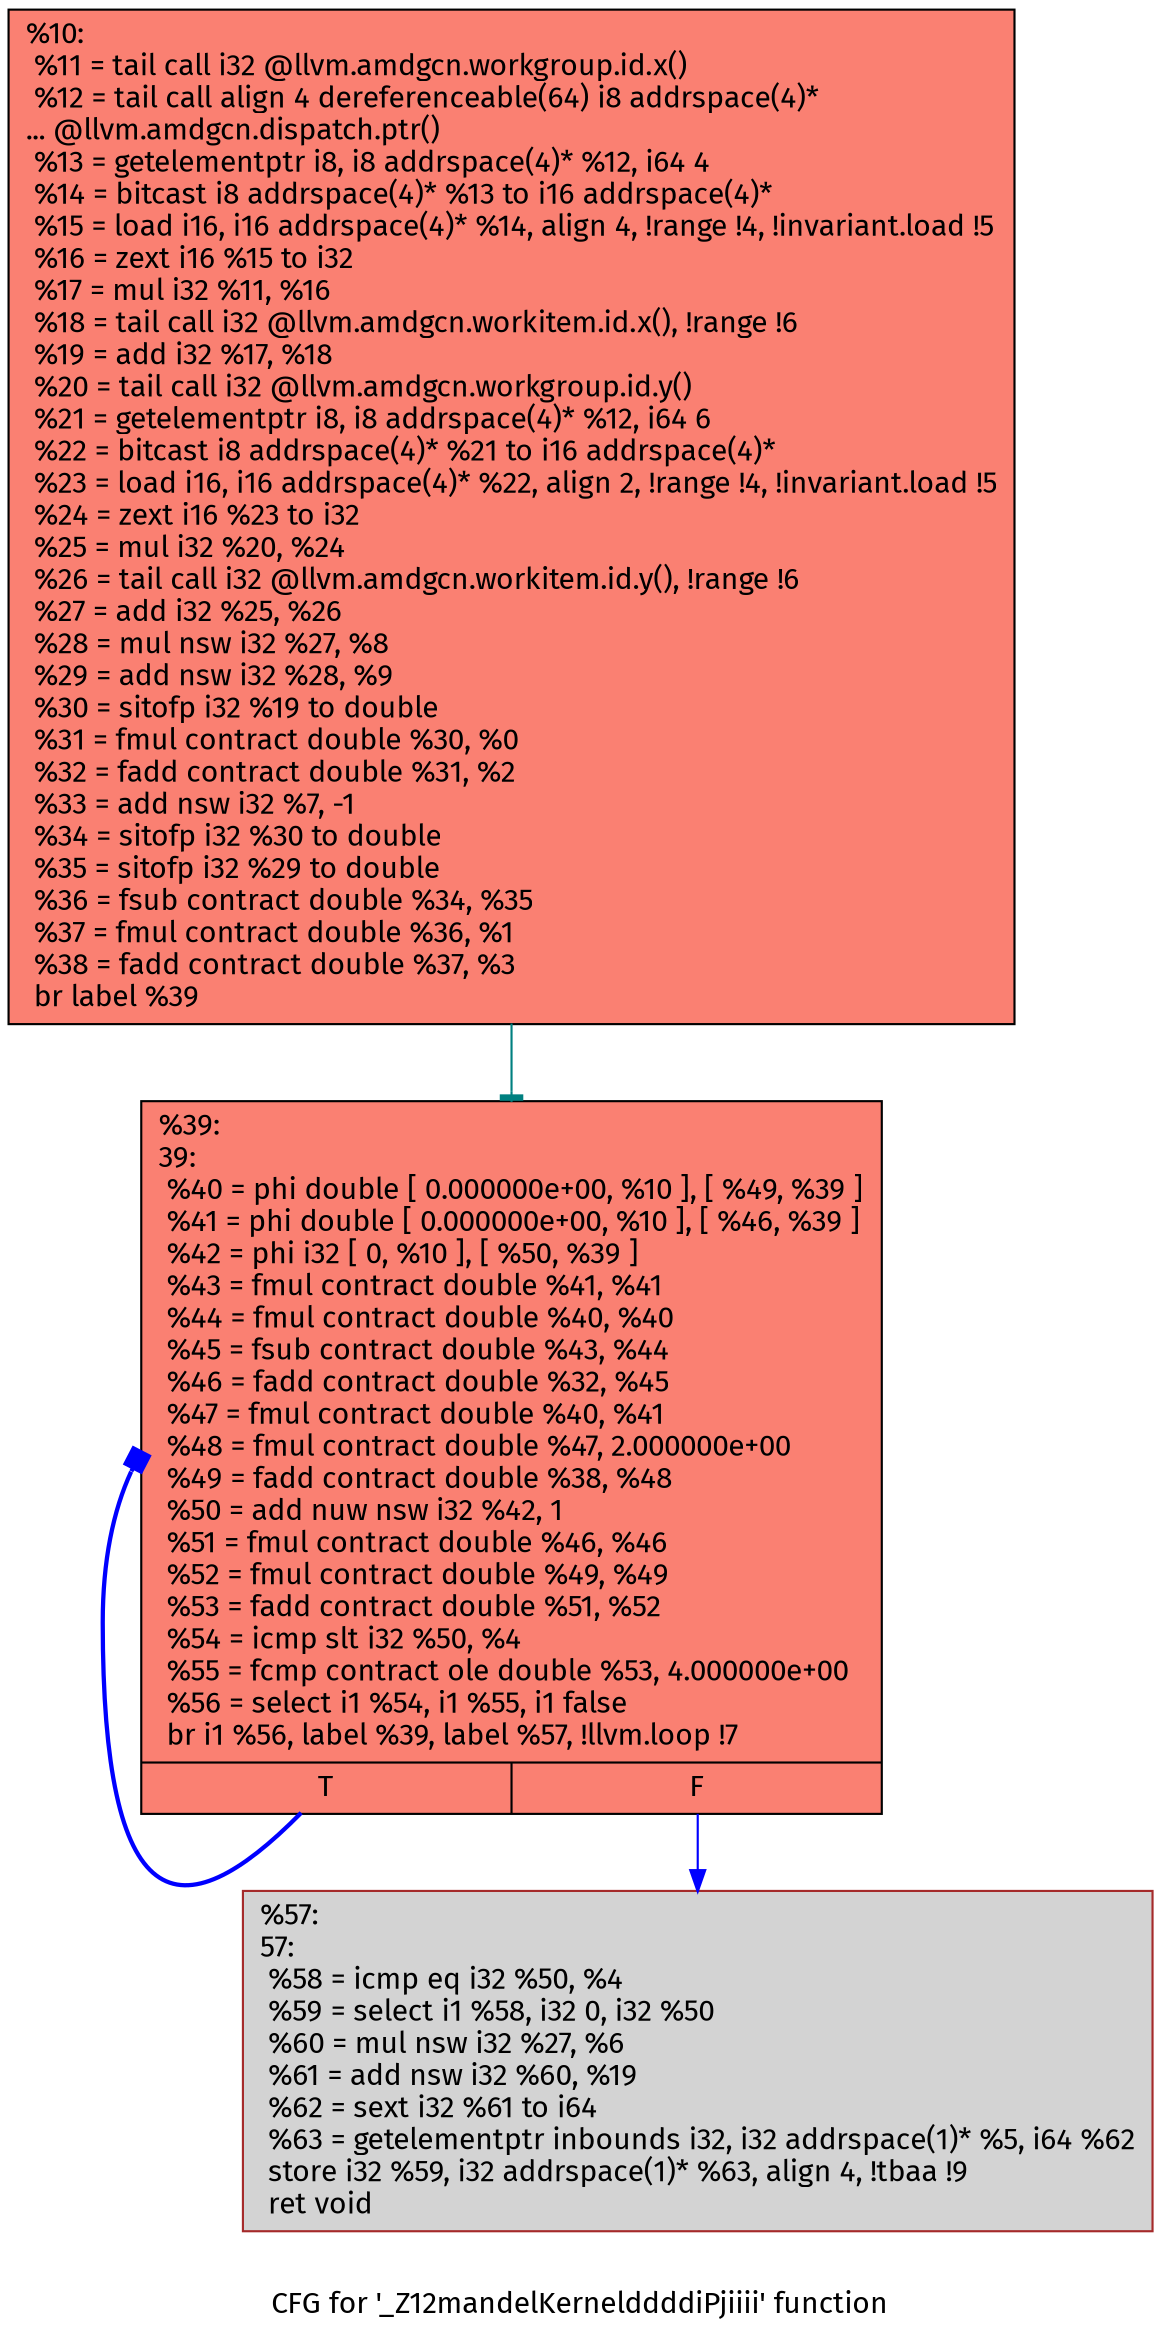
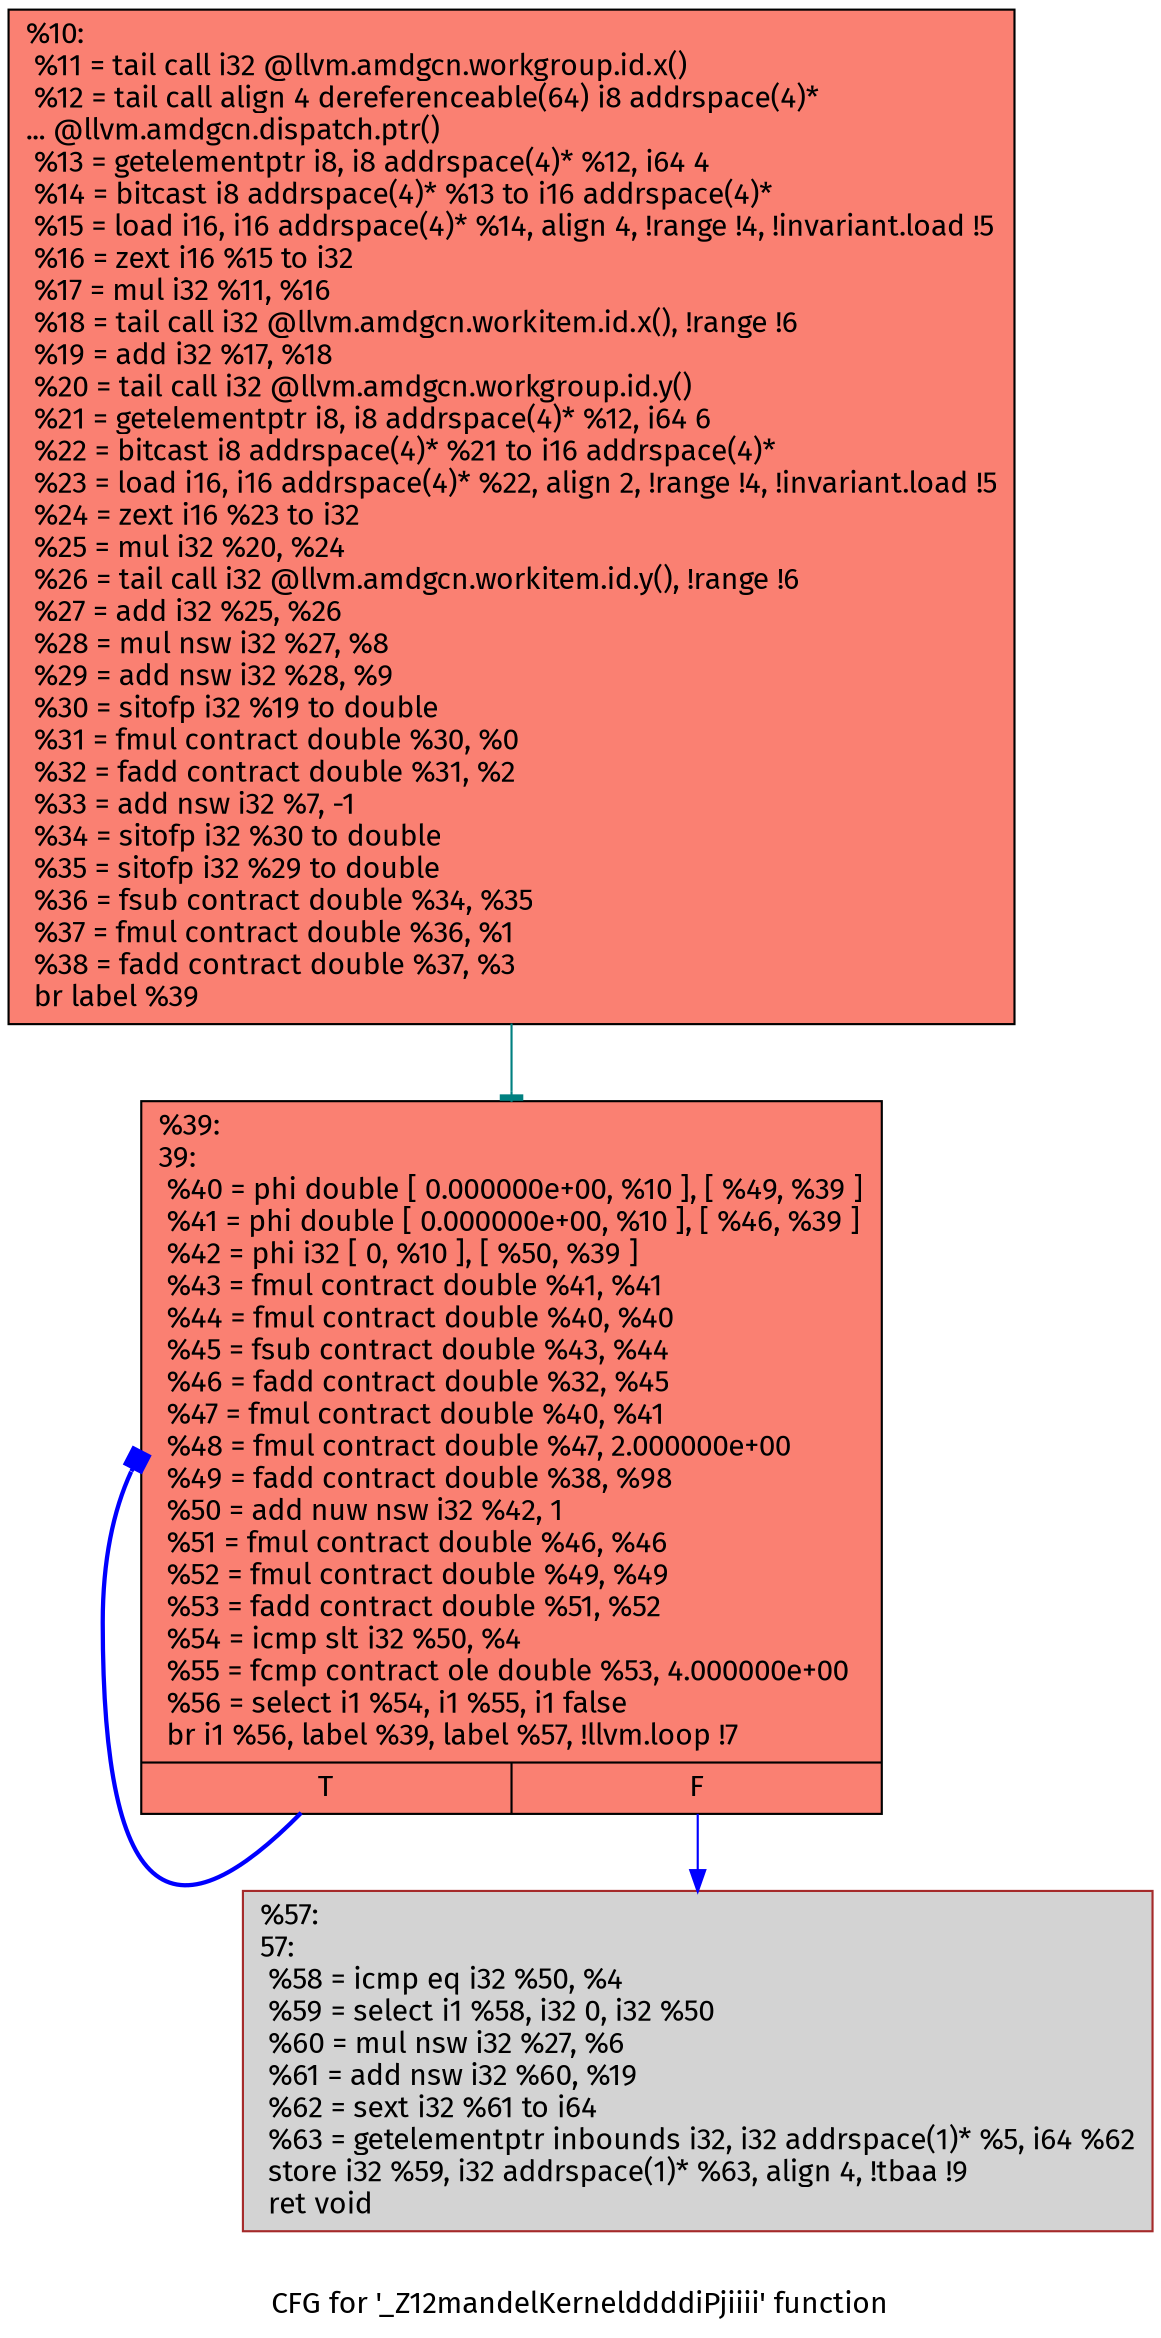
(416, 1479) -> (416, 1479)
